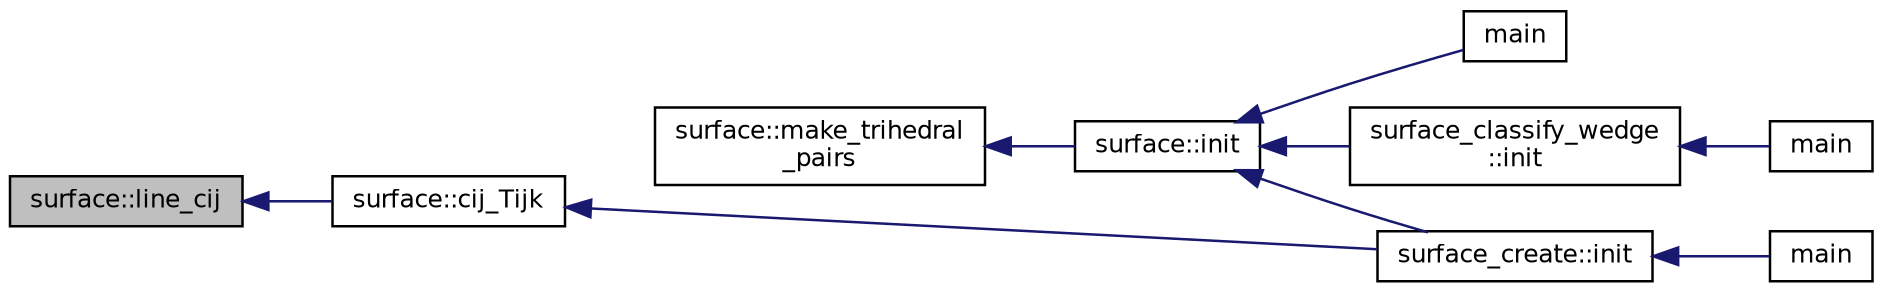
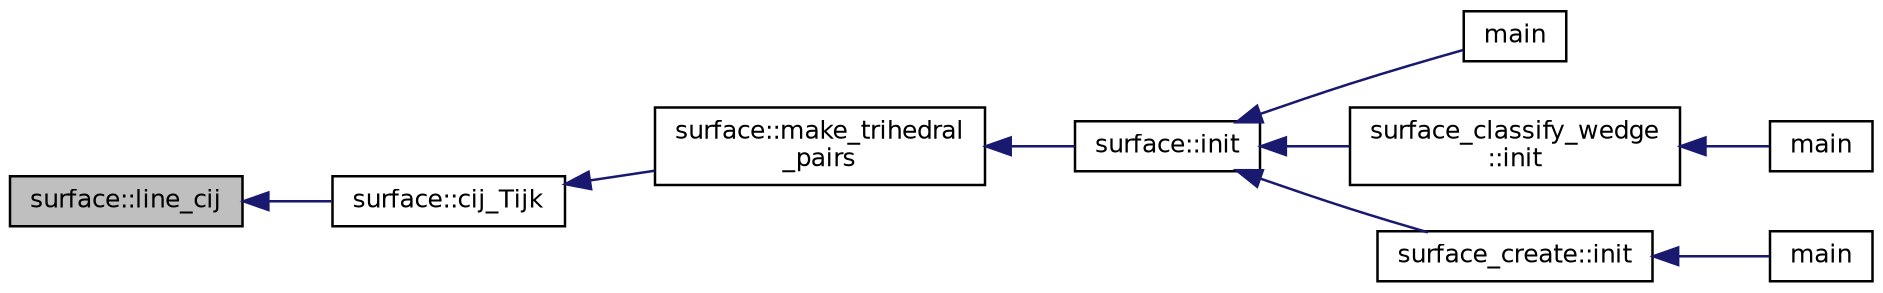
(984, 229) -> (622, 176)
